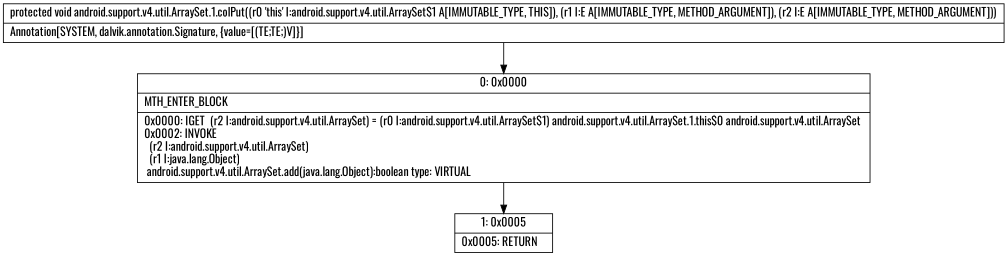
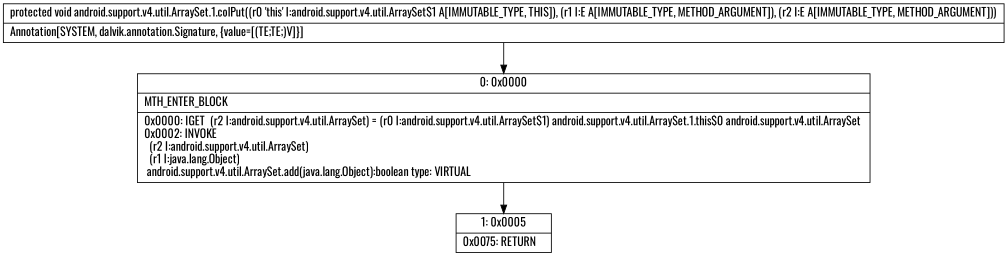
(504, 242) -> (504, 242)
